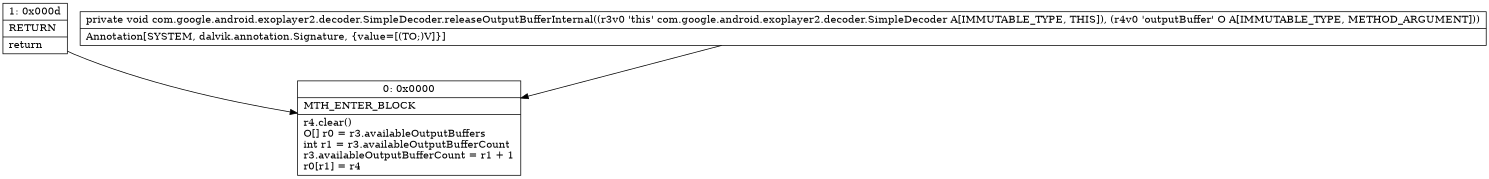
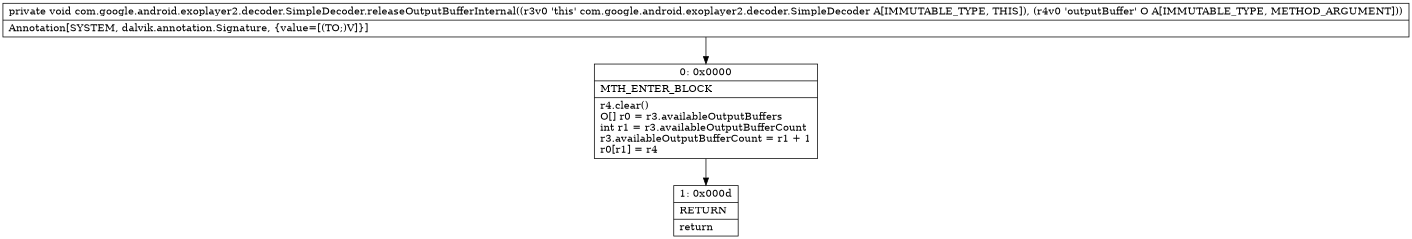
(177, 88) -> (706, 168)
